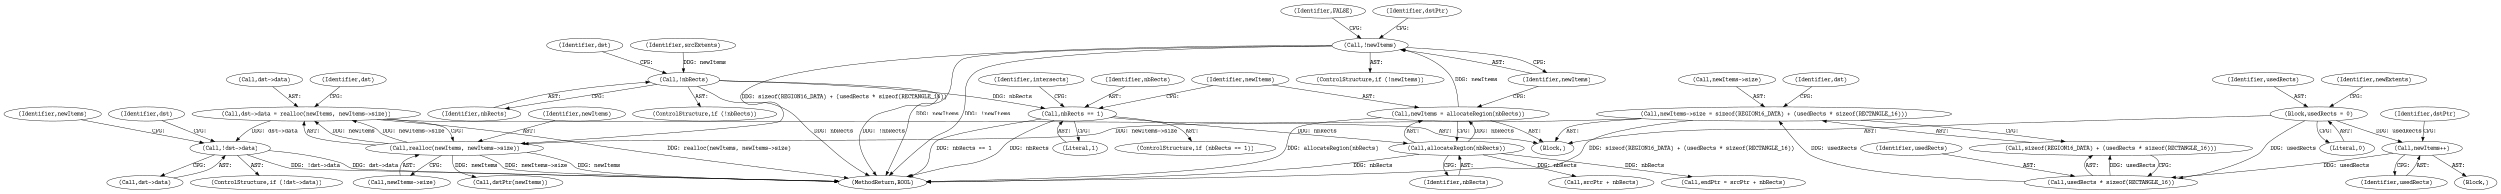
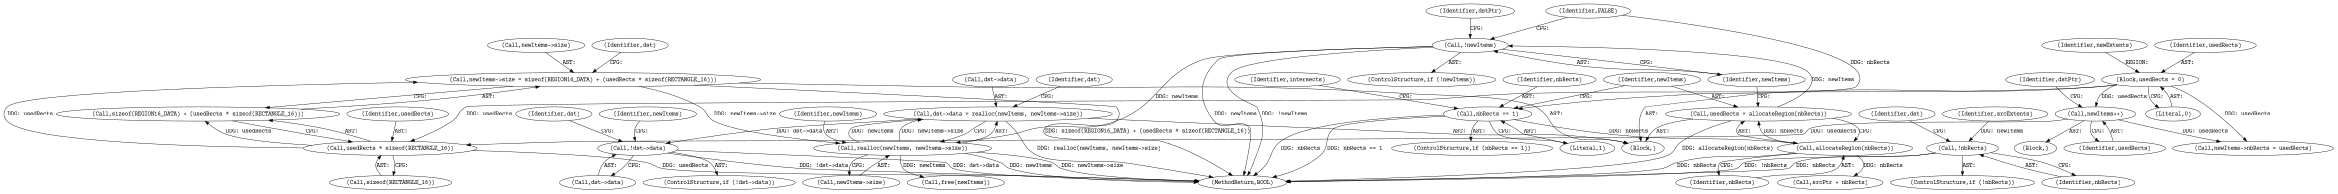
(945, 94) -> (1858, 80)
(844, 97) -> (1177, 97)
(2358, 97) -> (2139, 63)
(1458, 114) -> (1759, 114)
none -> (2253, 148)
none -> (833, 174)
none -> (391, 183)
(510, 183) -> (956, 183)
(1733, 183) -> none
